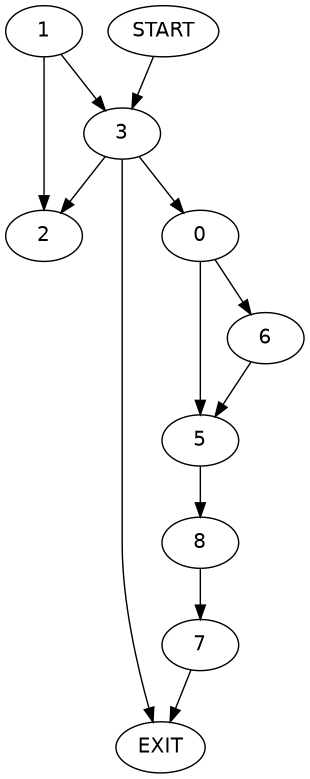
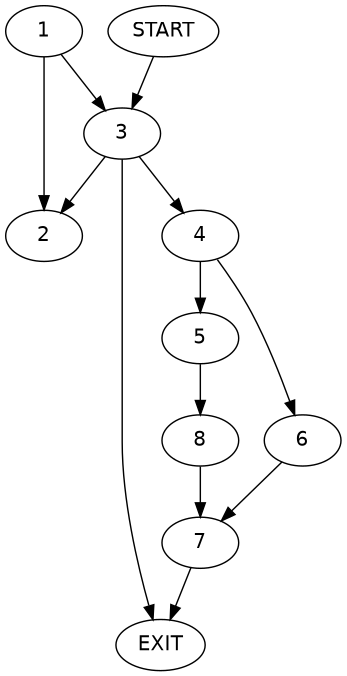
(200, 236) -> (200, 236)
(237, 383) -> (257, 486)
